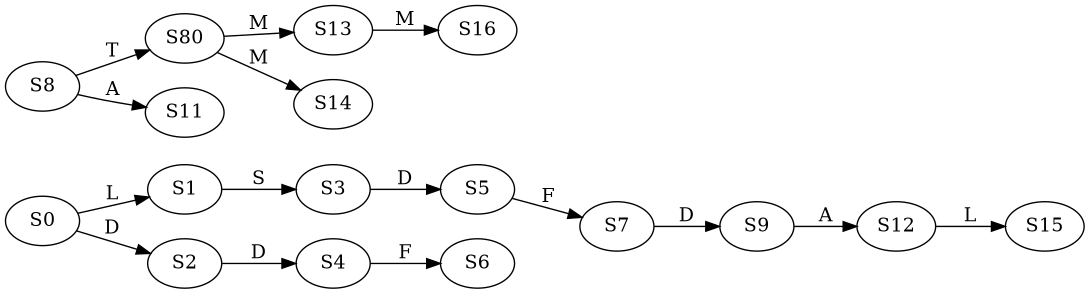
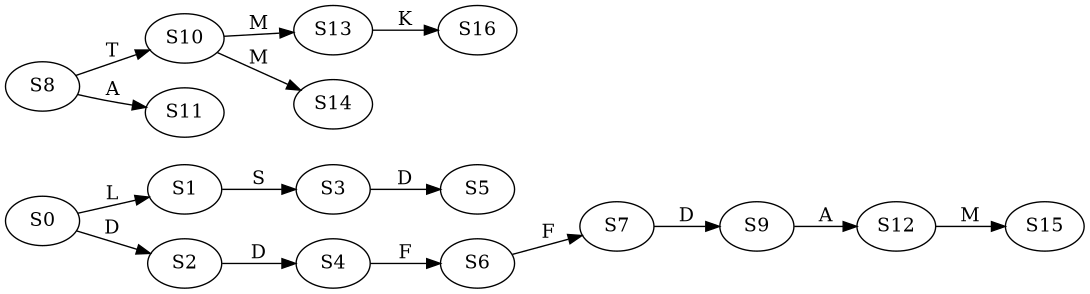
(405, 20) -> (405, 20)
(185, 38) -> (185, 38)
(540, 206) -> (540, 247)
(971, 216) -> (971, 216)
